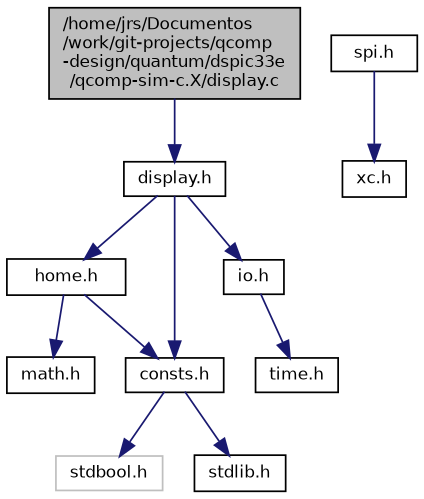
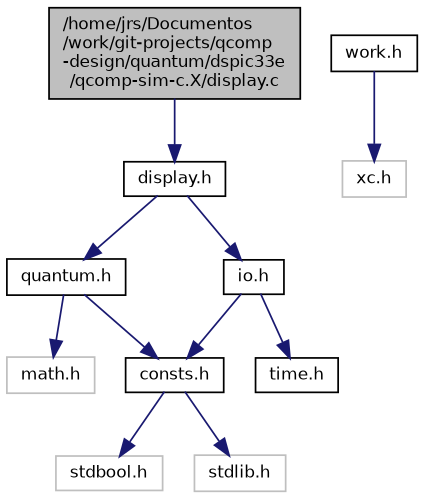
(374, 53) -> (374, 53)
(374, 179) -> (374, 179)
(175, 268) -> (220, 319)
(66, 277) -> (66, 277)
(51, 375) -> (51, 375)
(240, 473) -> (240, 473)
